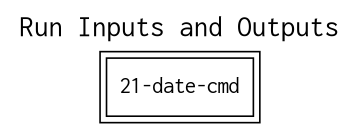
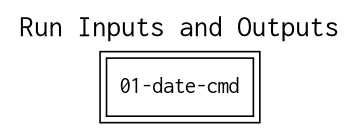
(180, 87) -> (180, 87)
